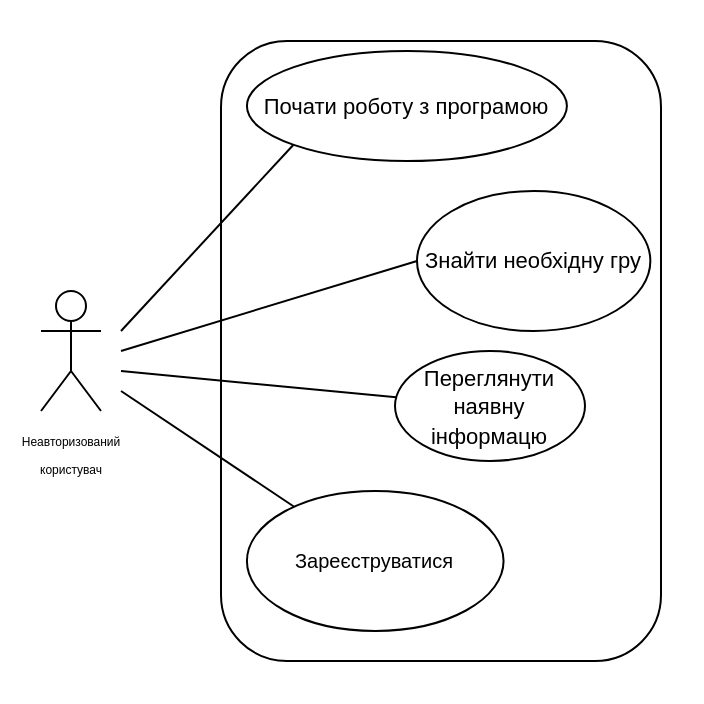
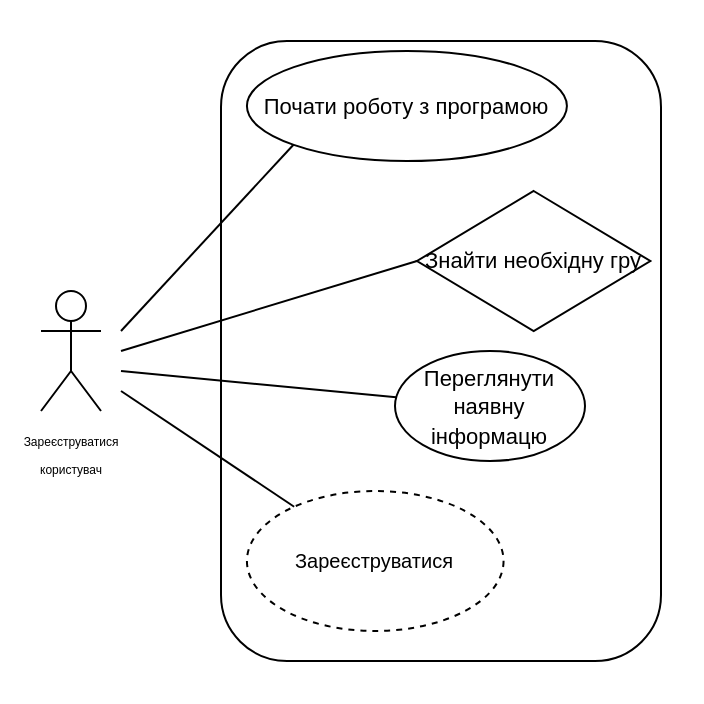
(534, 261) -> (534, 261)
(72, 454) -> (72, 454)
(375, 561) -> (375, 561)
